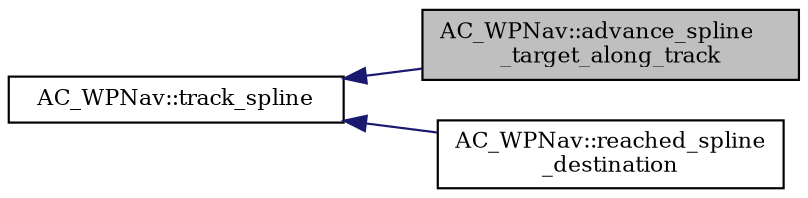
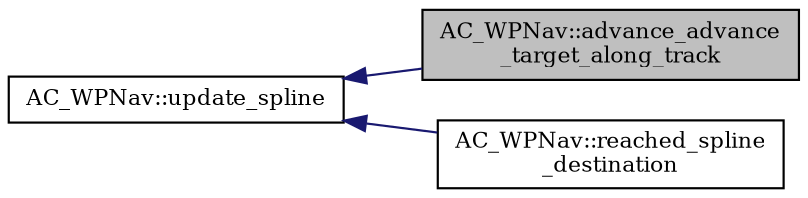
(611, 45) -> (611, 45)
(176, 100) -> (176, 100)
